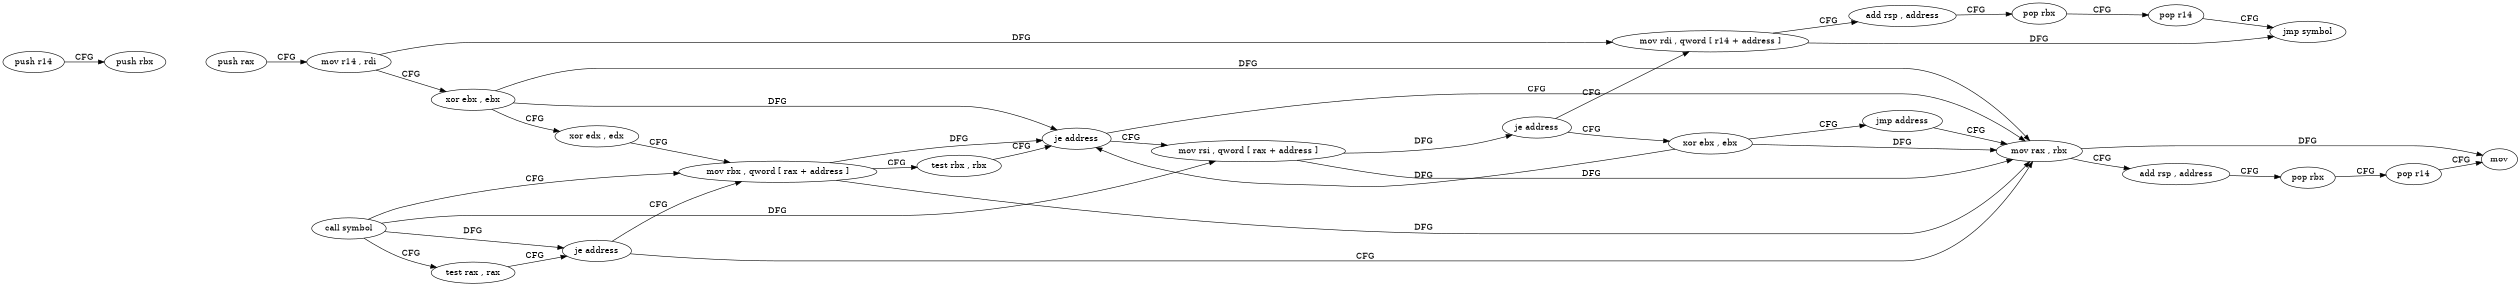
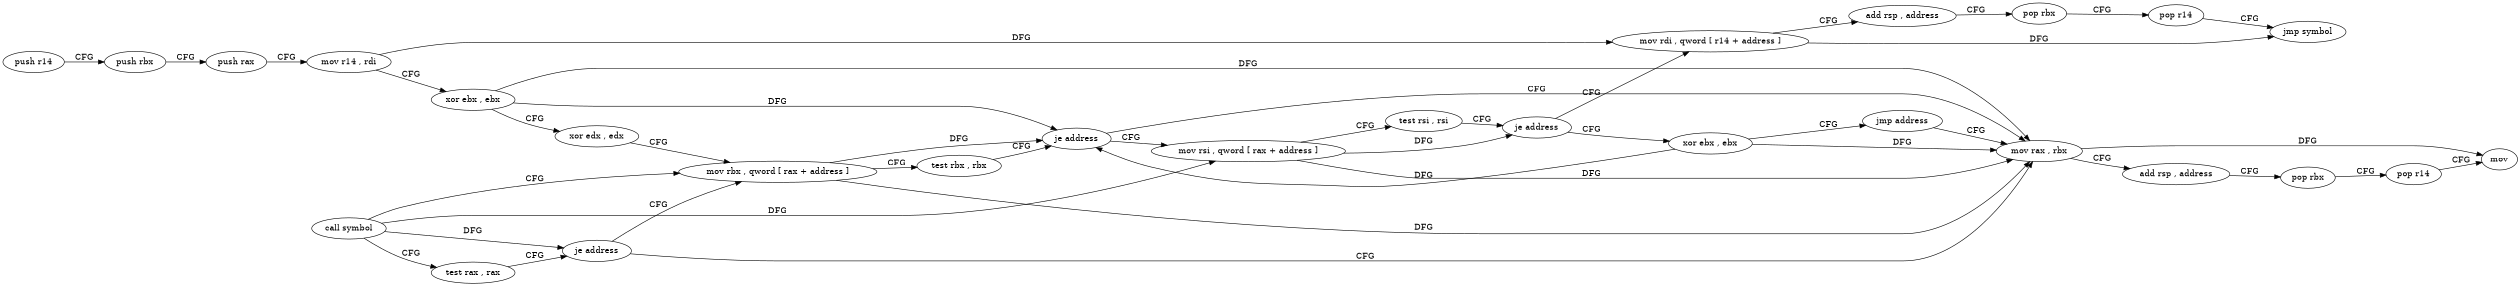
none -> (183, 62)
none -> (1424, 121)
